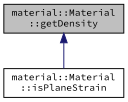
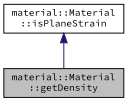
(64, 56) -> (64, 56)
